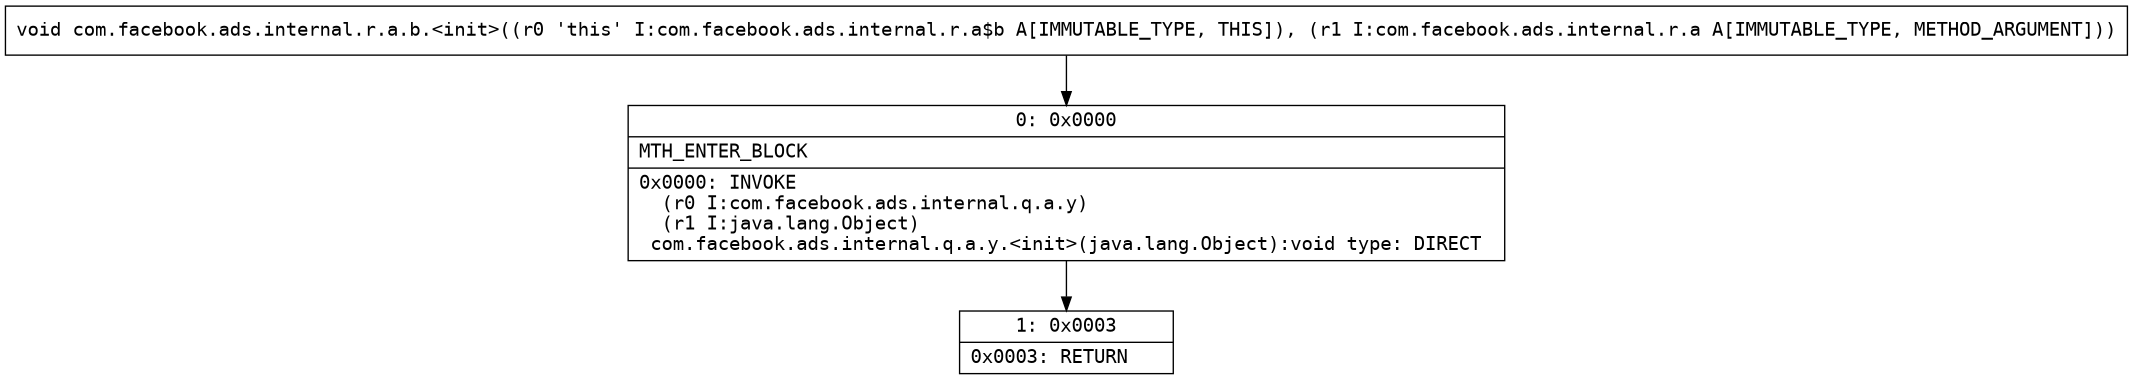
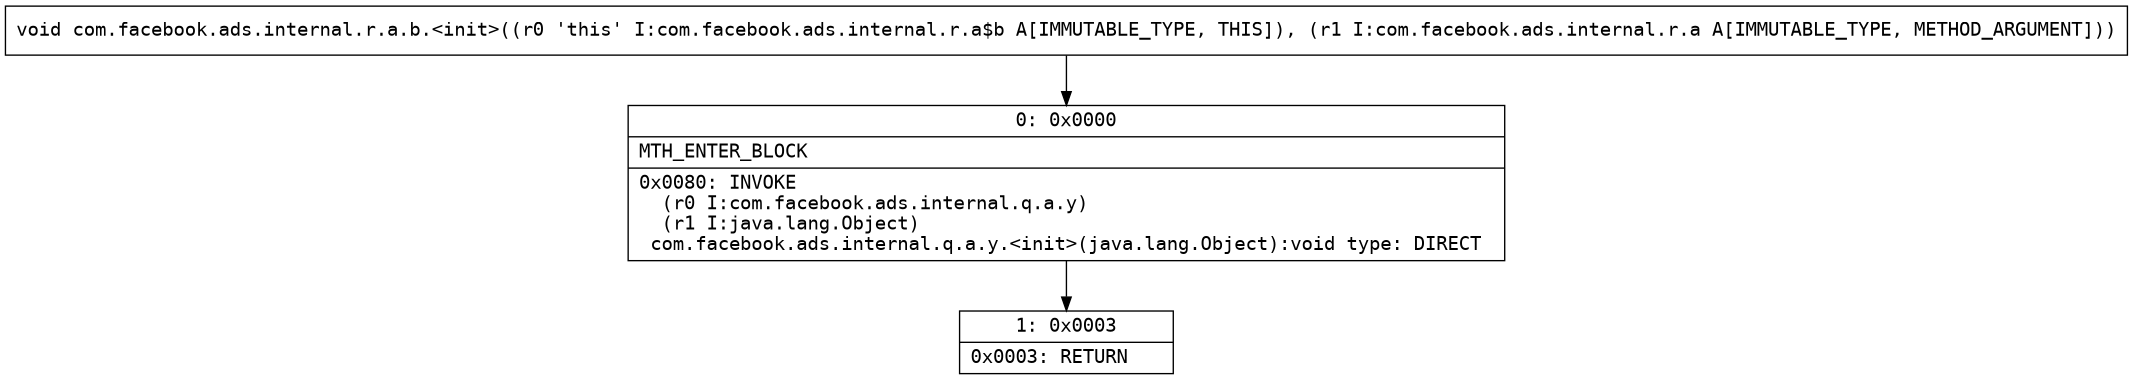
(730, 183) -> (730, 183)
